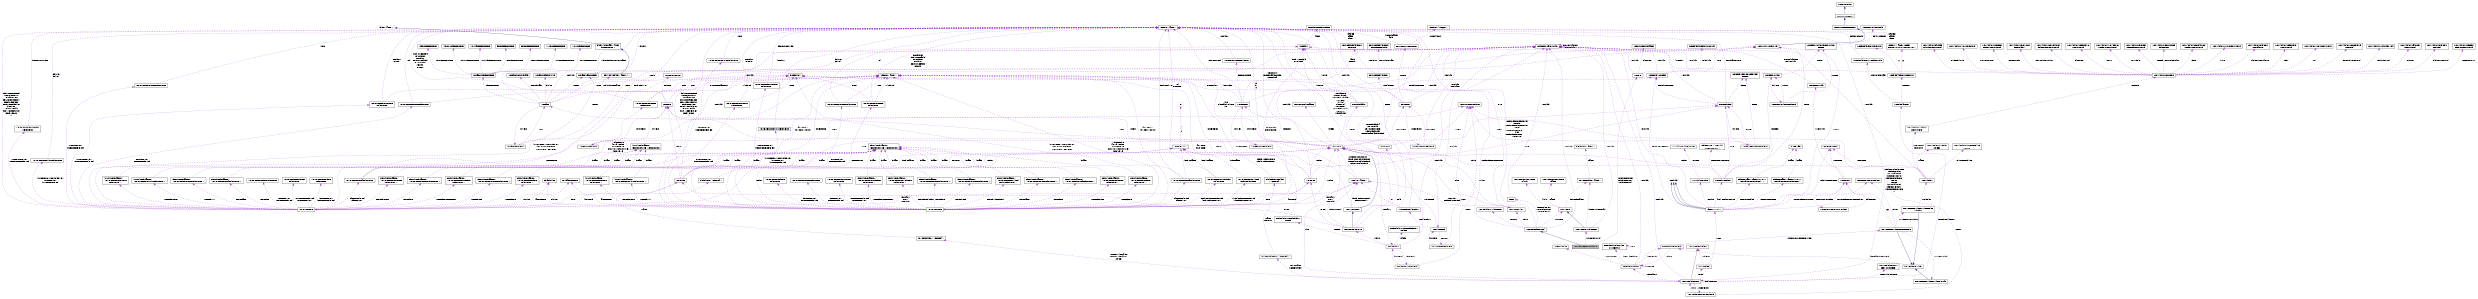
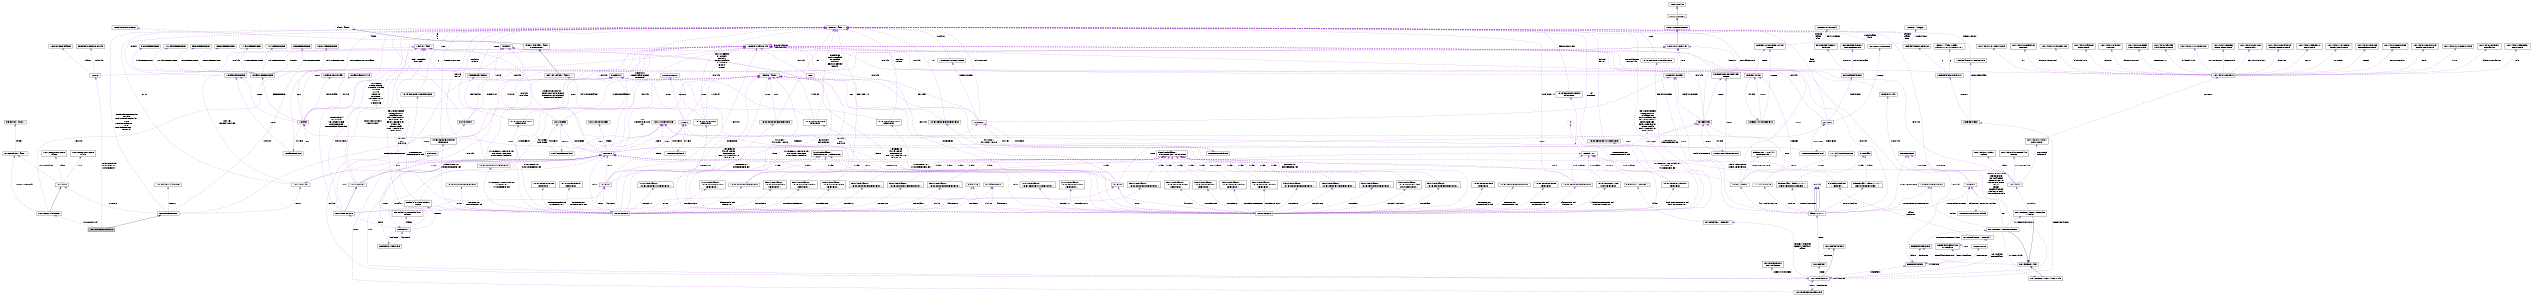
none -> (150, 46)
(1647, 61) -> (88, 61)
(1348, 164) -> (532, 92)
(839, 180) -> (1546, 185)
(1535, 208) -> none
